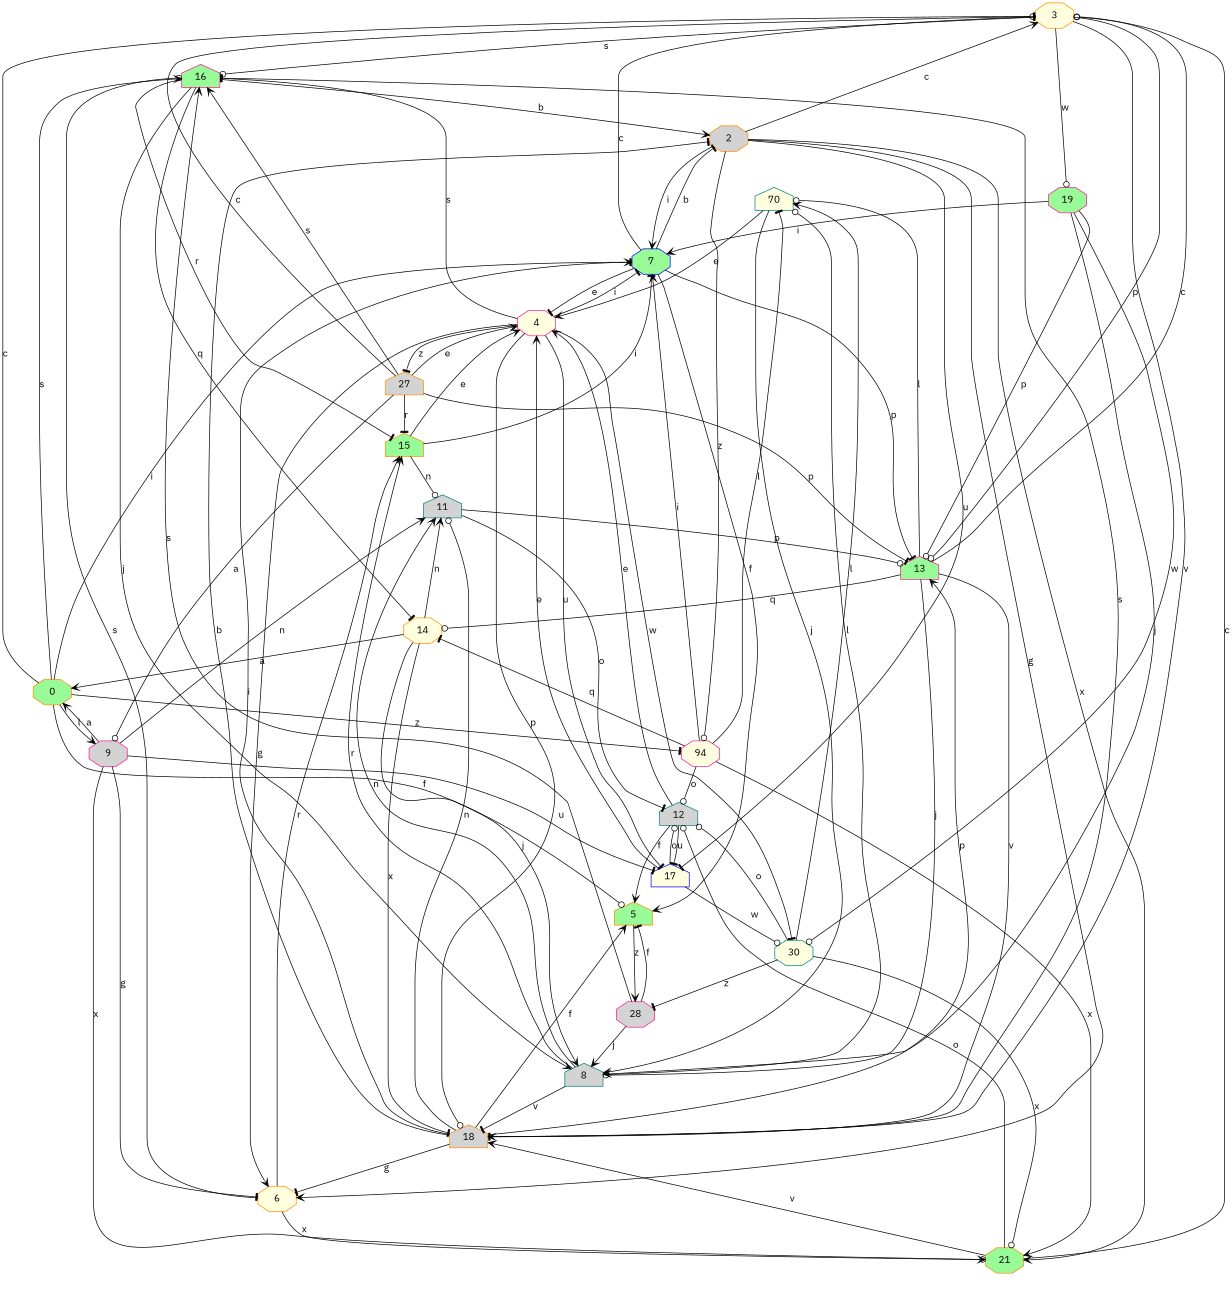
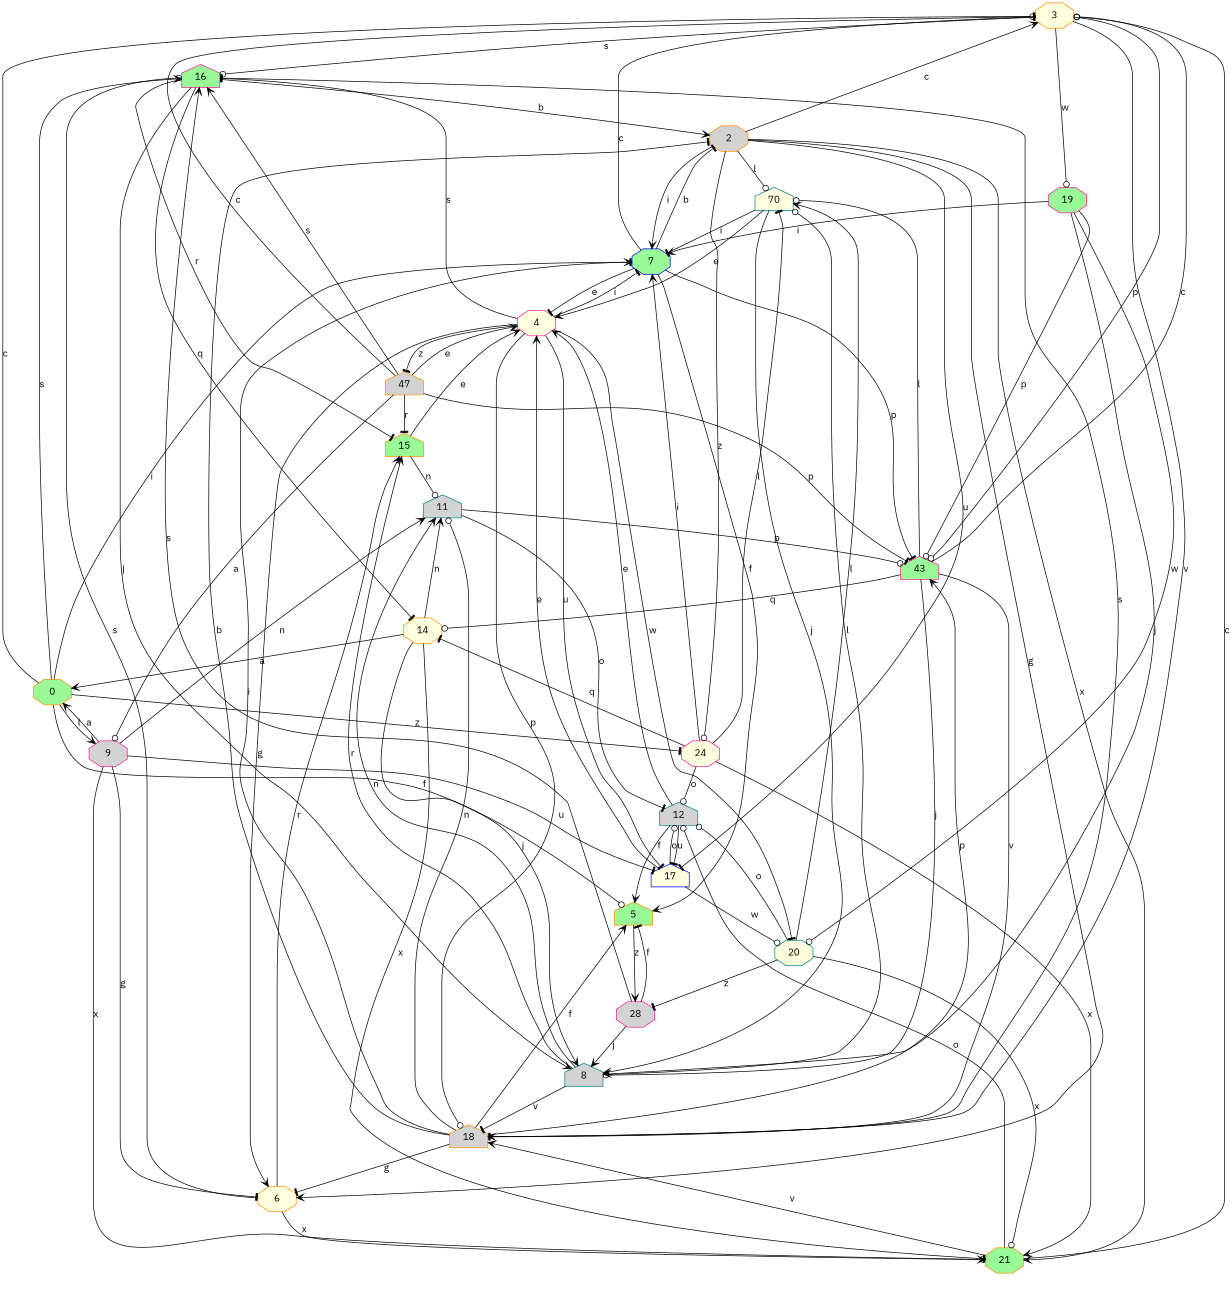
none -> (751, 168)
(404, 385) -> (404, 385)
(572, 401) -> (716, 229)
(920, 569) -> (920, 569)
(701, 754) -> (701, 754)
(388, 889) -> (424, 1162)
(794, 953) -> (794, 953)
